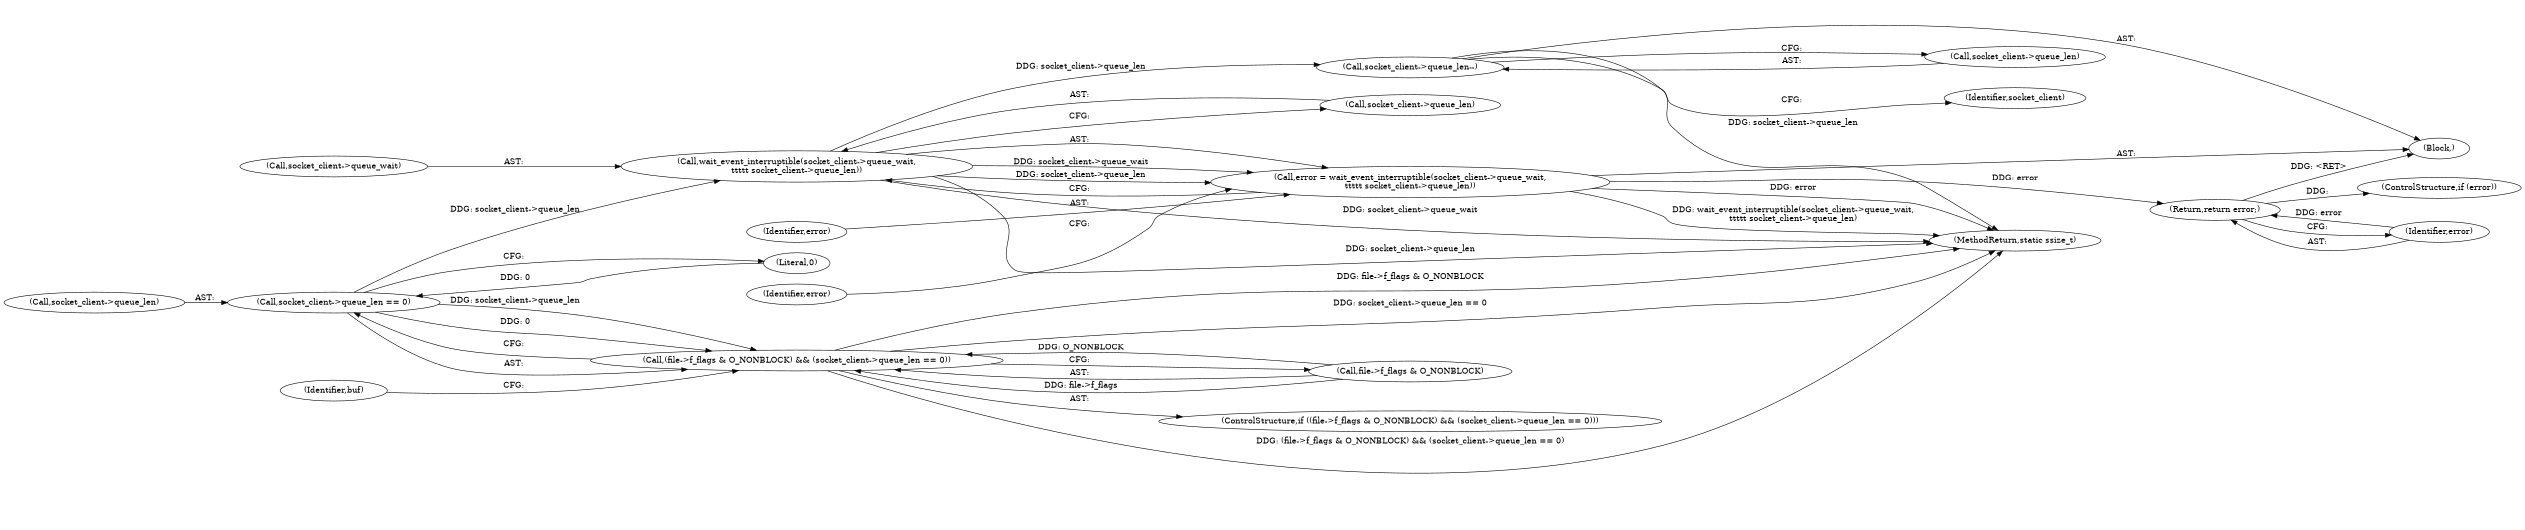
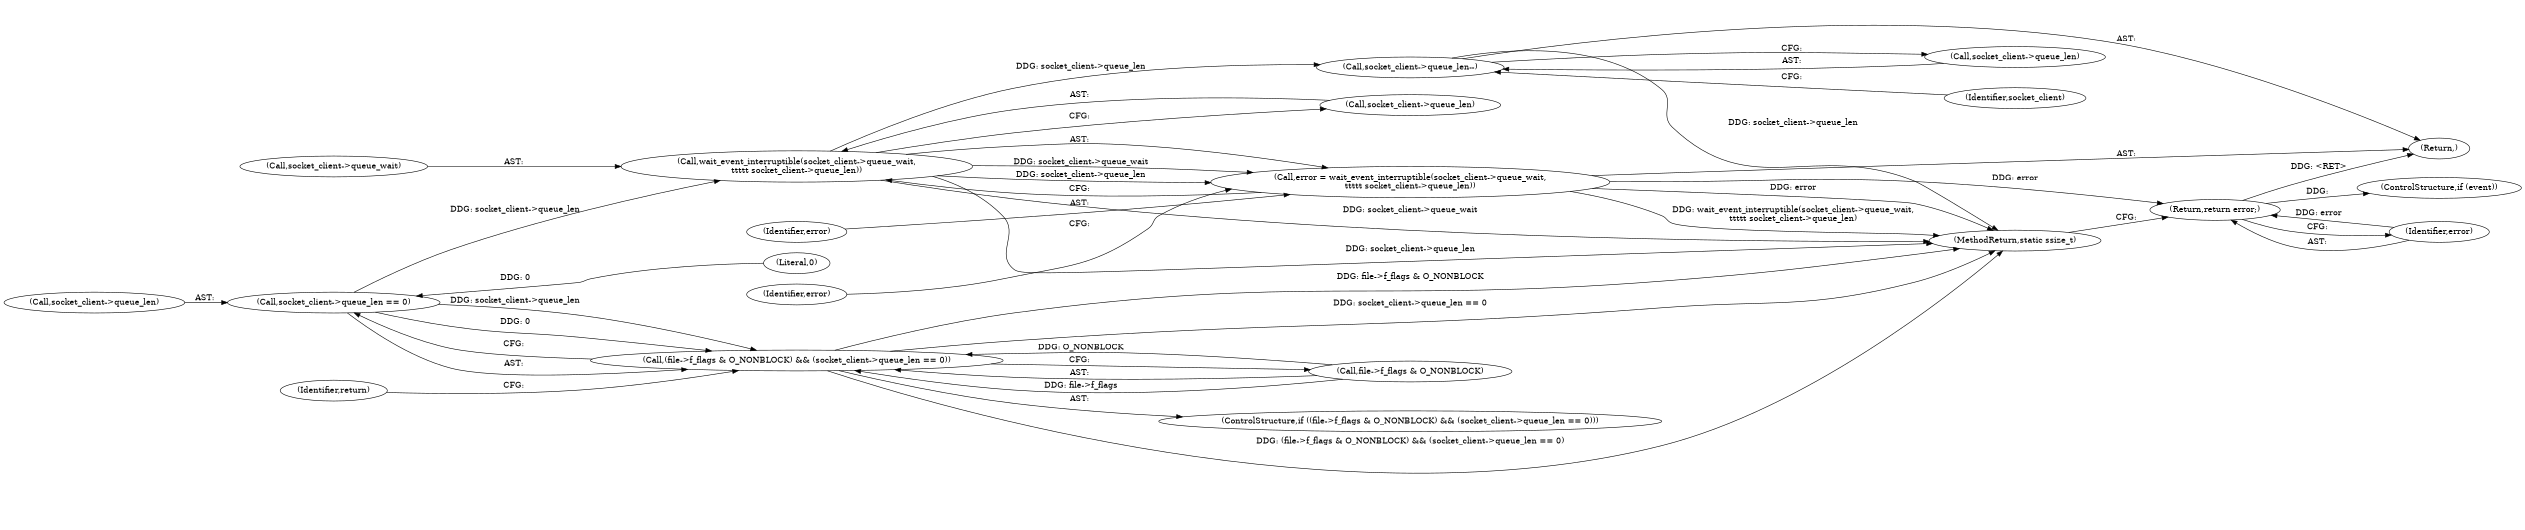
(1700, 112) -> (1724, 84)
(2439, 149) -> (2439, 149)
(2439, 188) -> (2439, 188)
none -> (2115, 225)
(559, 261) -> none
(334, 391) -> (334, 391)
